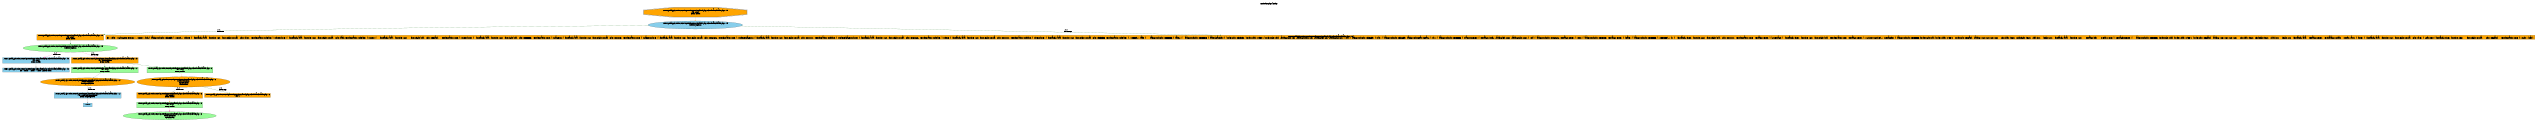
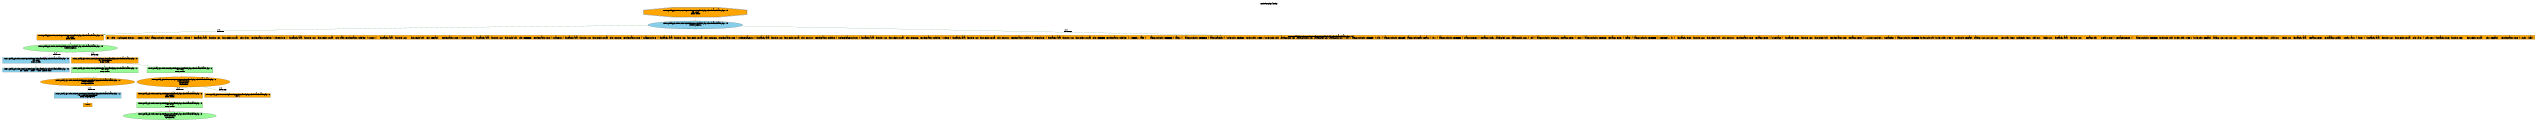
(88, 105) -> (88, 105)
